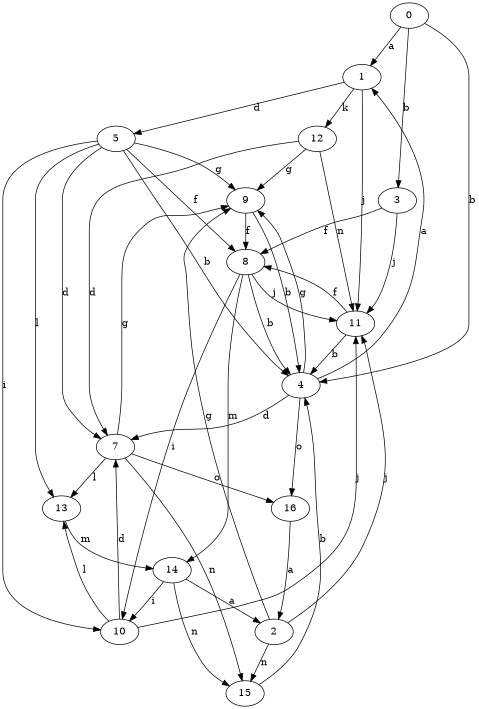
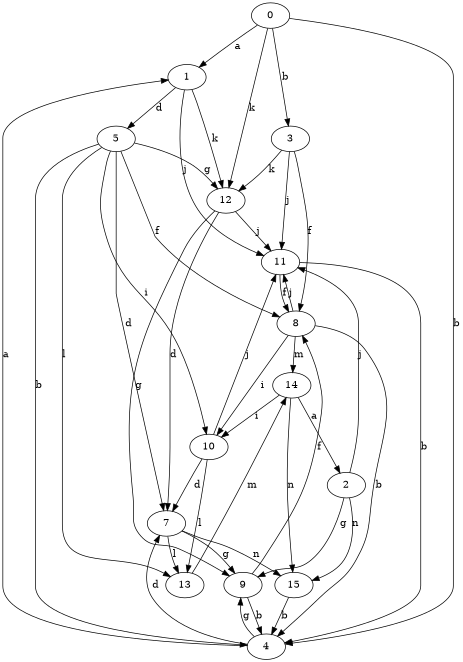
none -> (249, 105)
(185, 158) -> (175, 156)
none -> (264, 170)
(341, 231) -> (258, 231)
(290, 509) -> none
